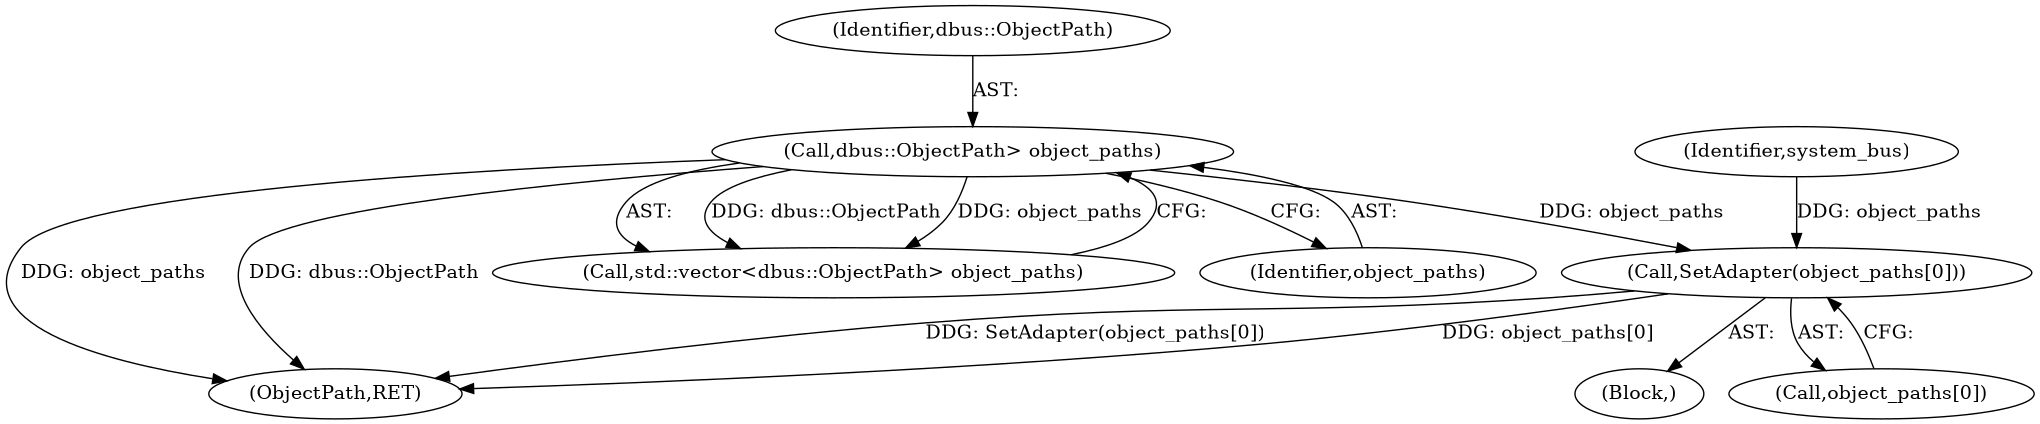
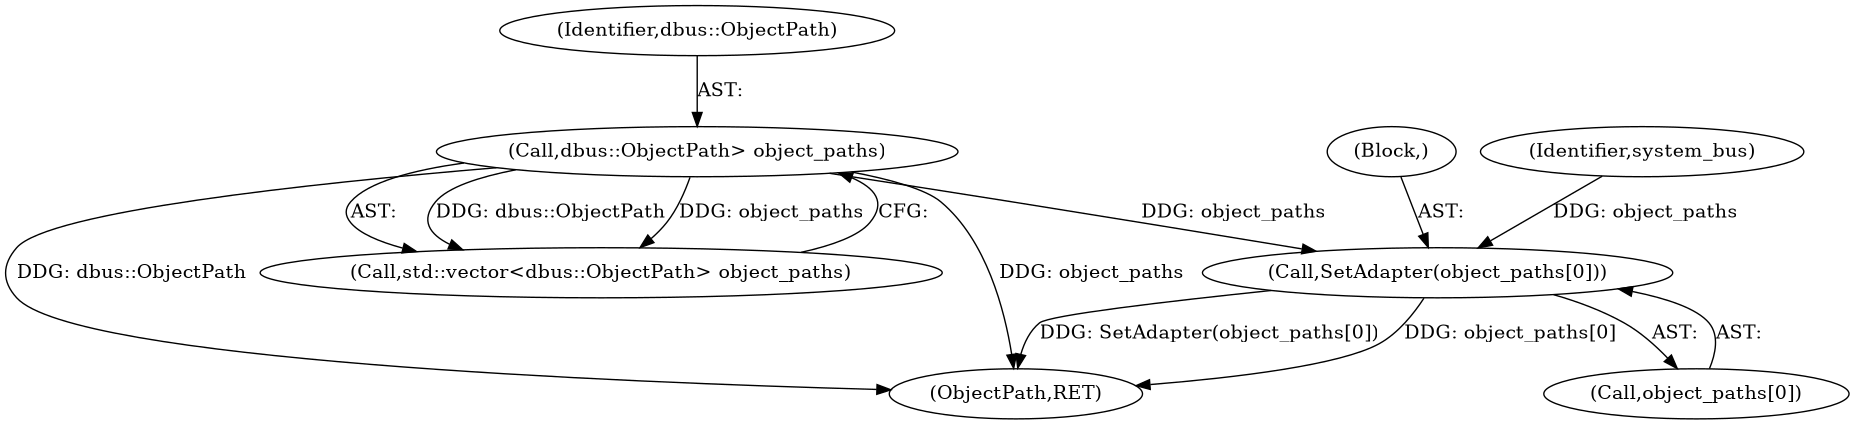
(1368, 273) -> none
(1722, 330) -> (1412, 206)
(1892, 333) -> (1742, 333)
